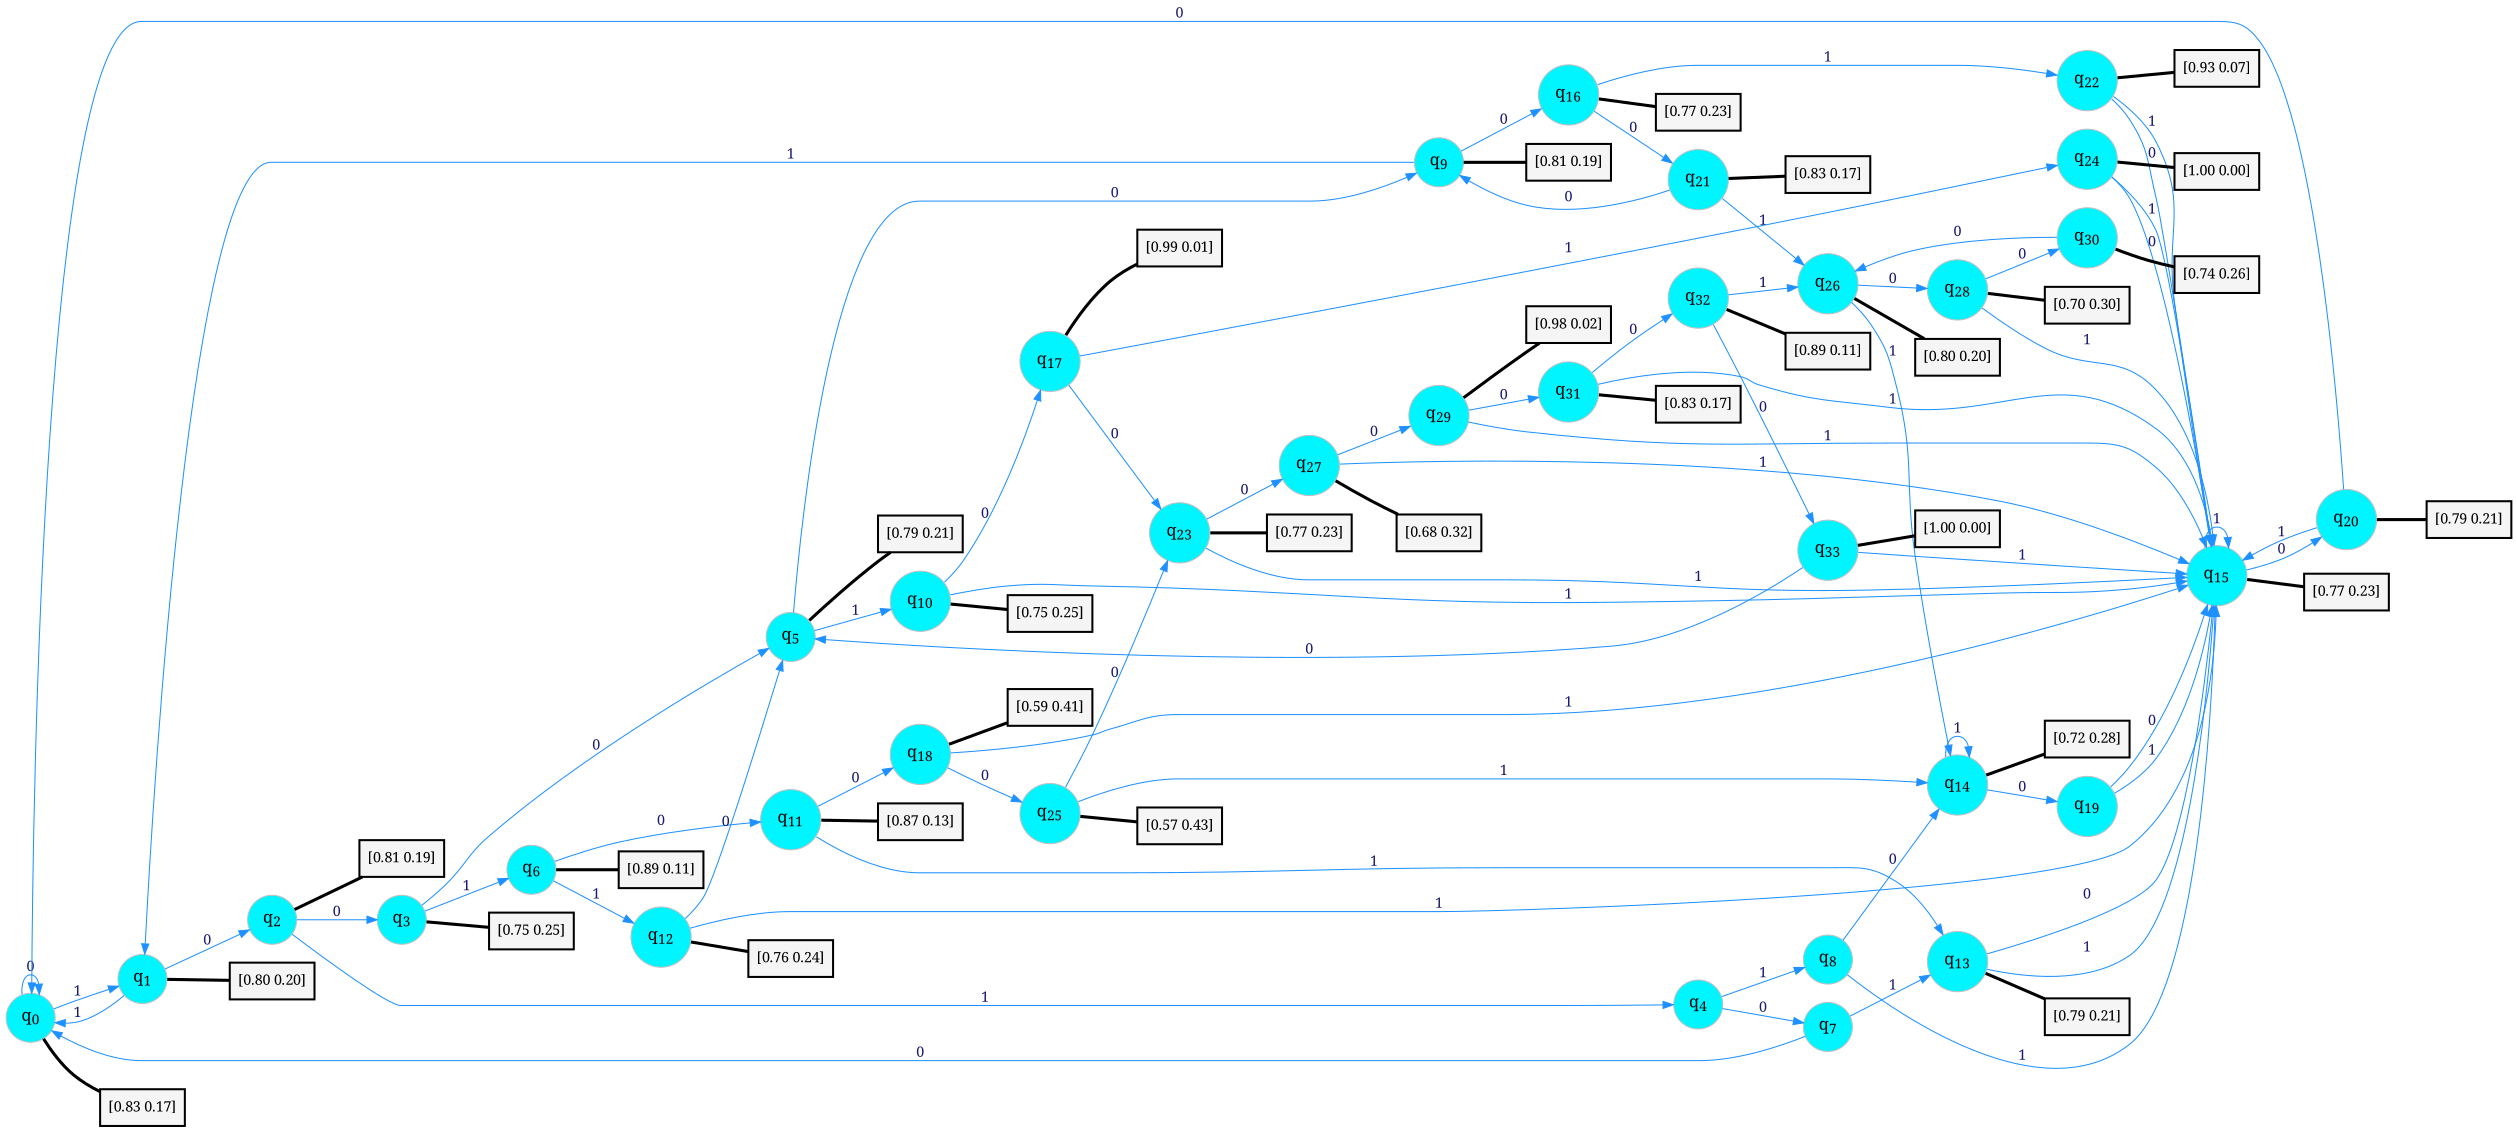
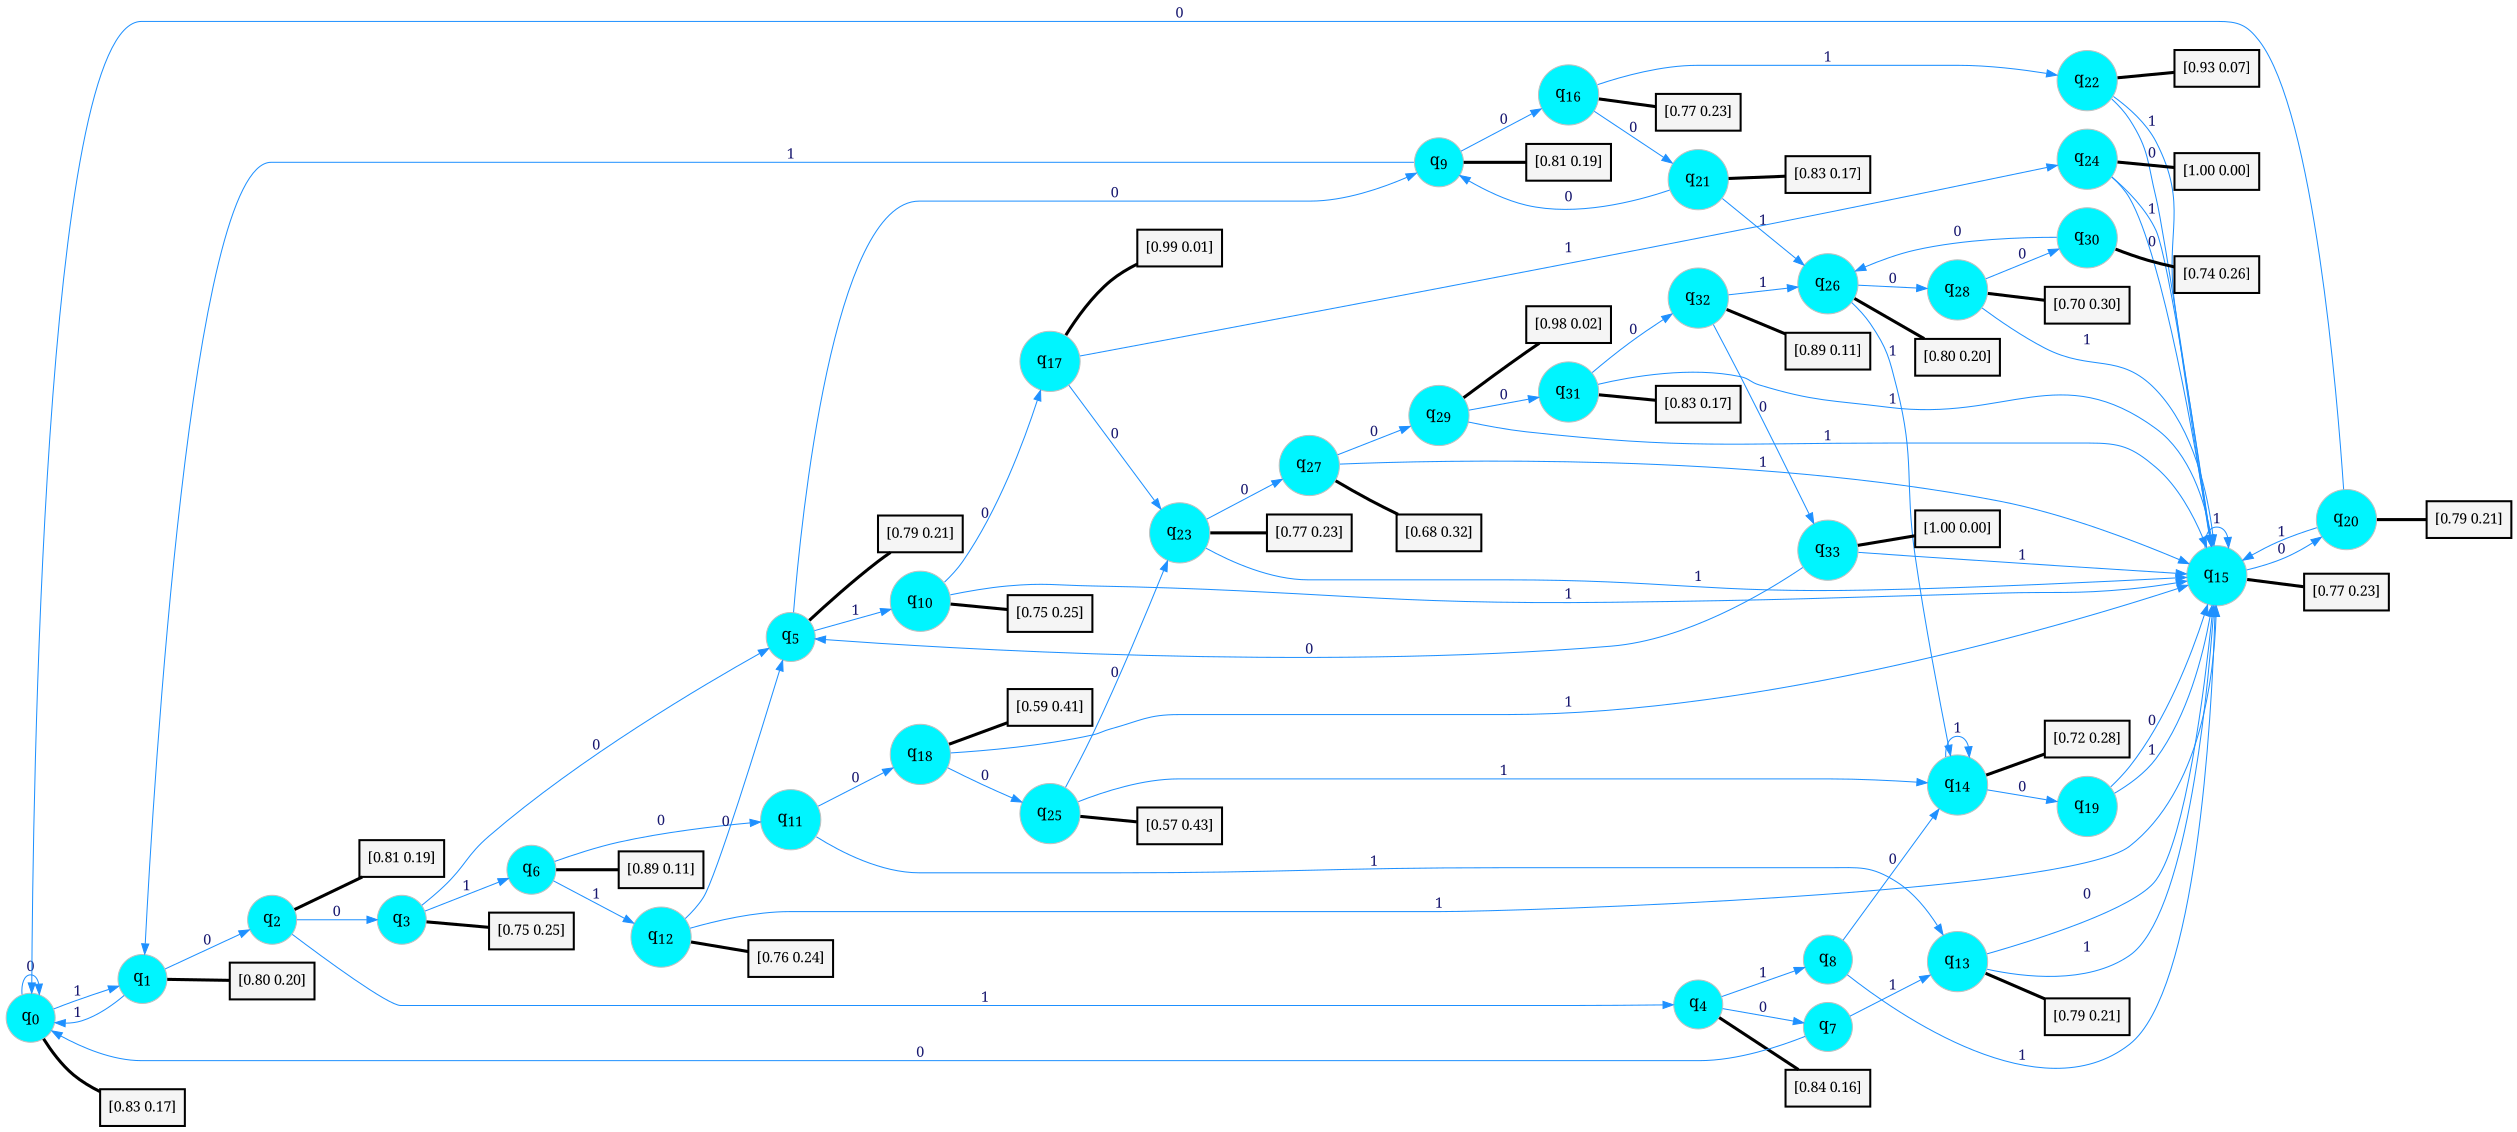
(920, 822) -> none
none -> (1828, 1088)
